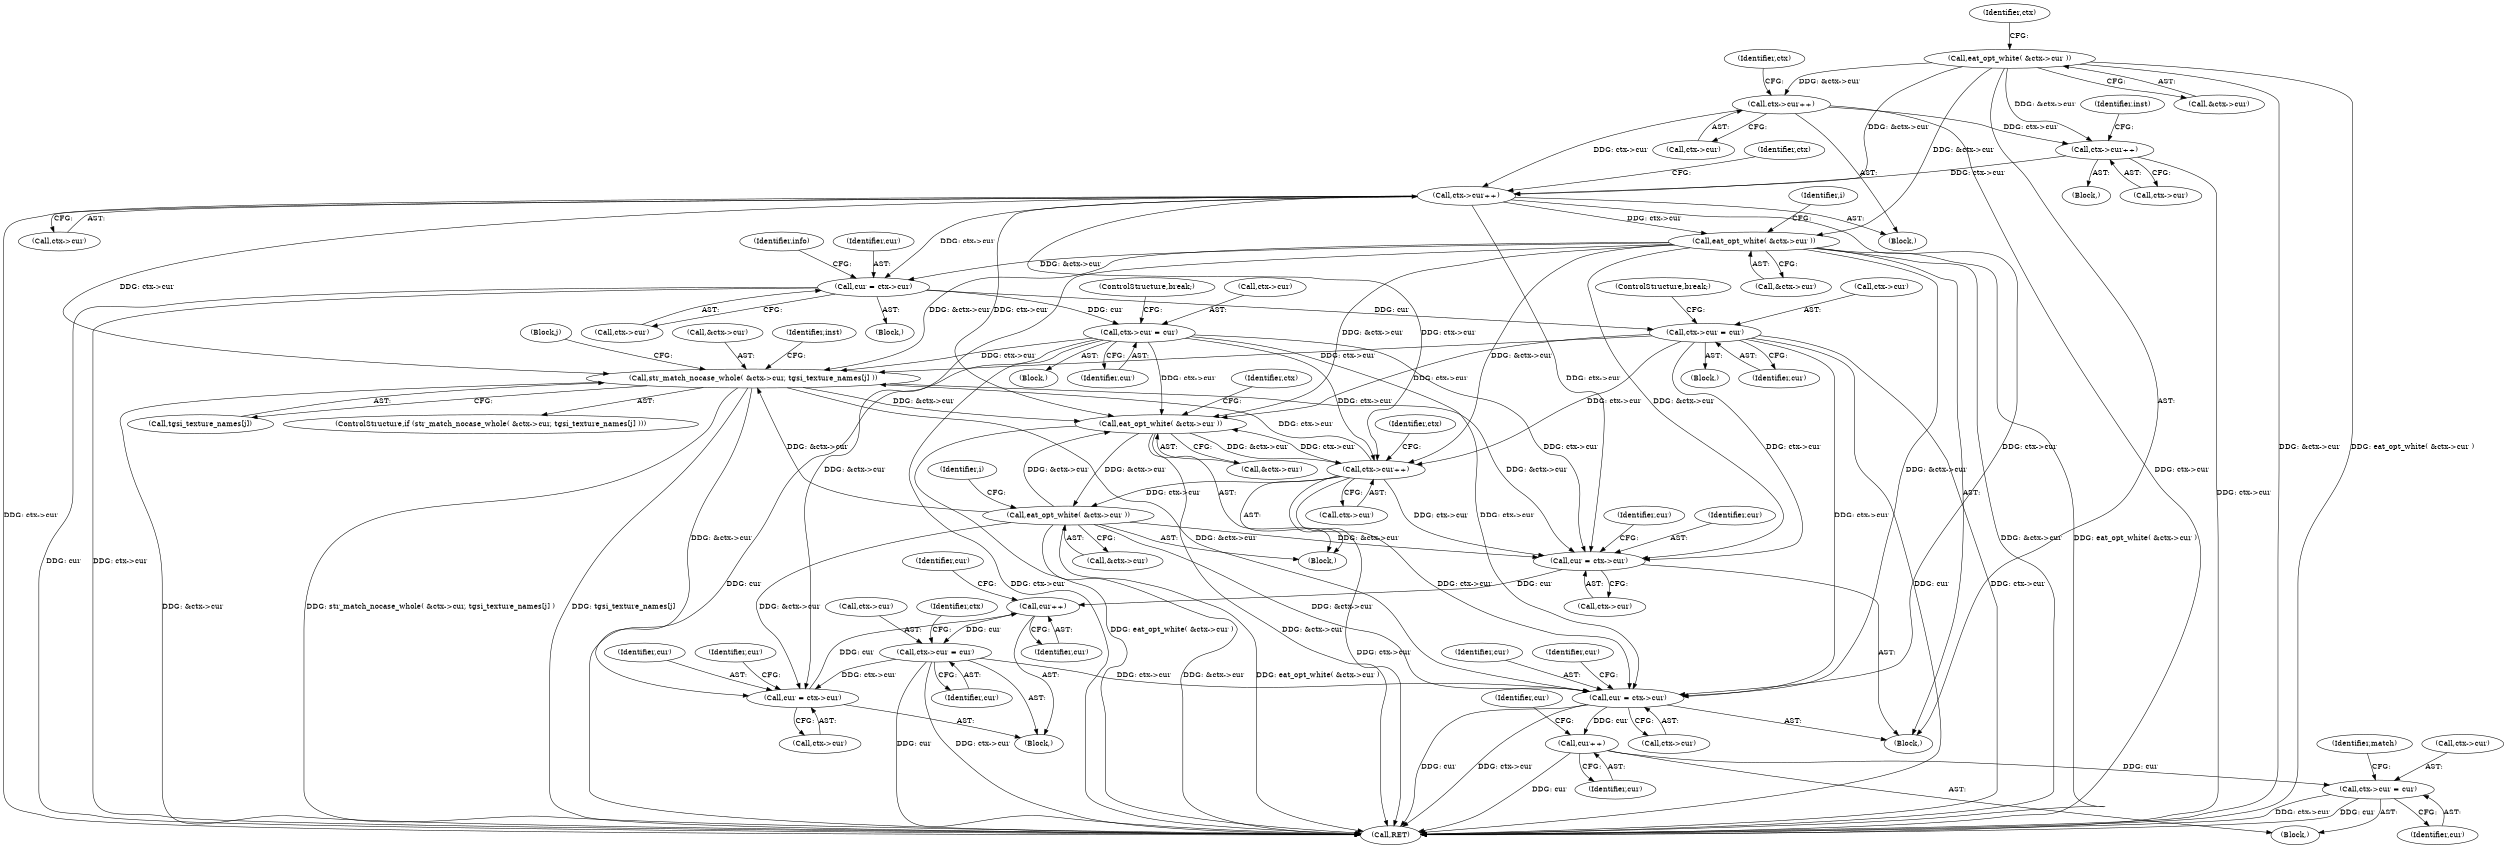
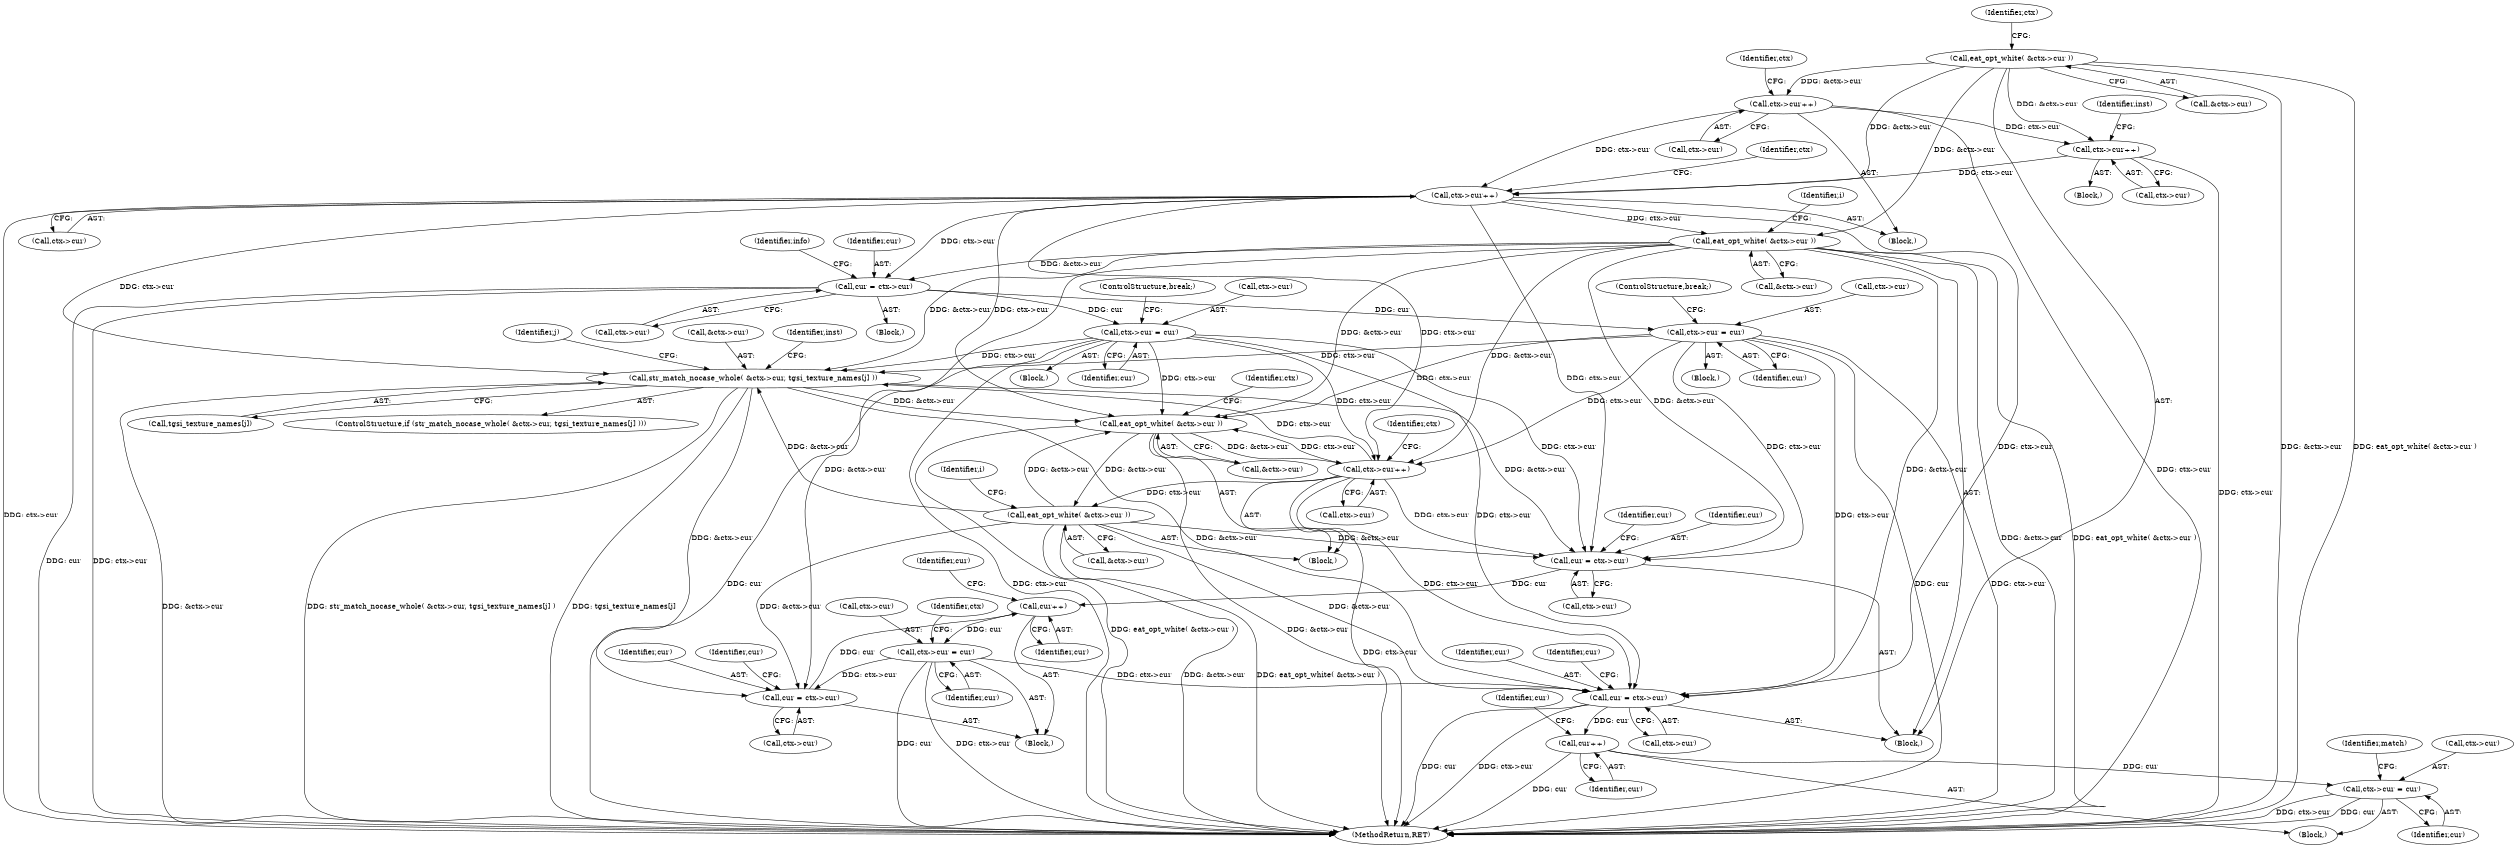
(546, 333) -> (538, 333)
(1391, 835) -> (1391, 835)
